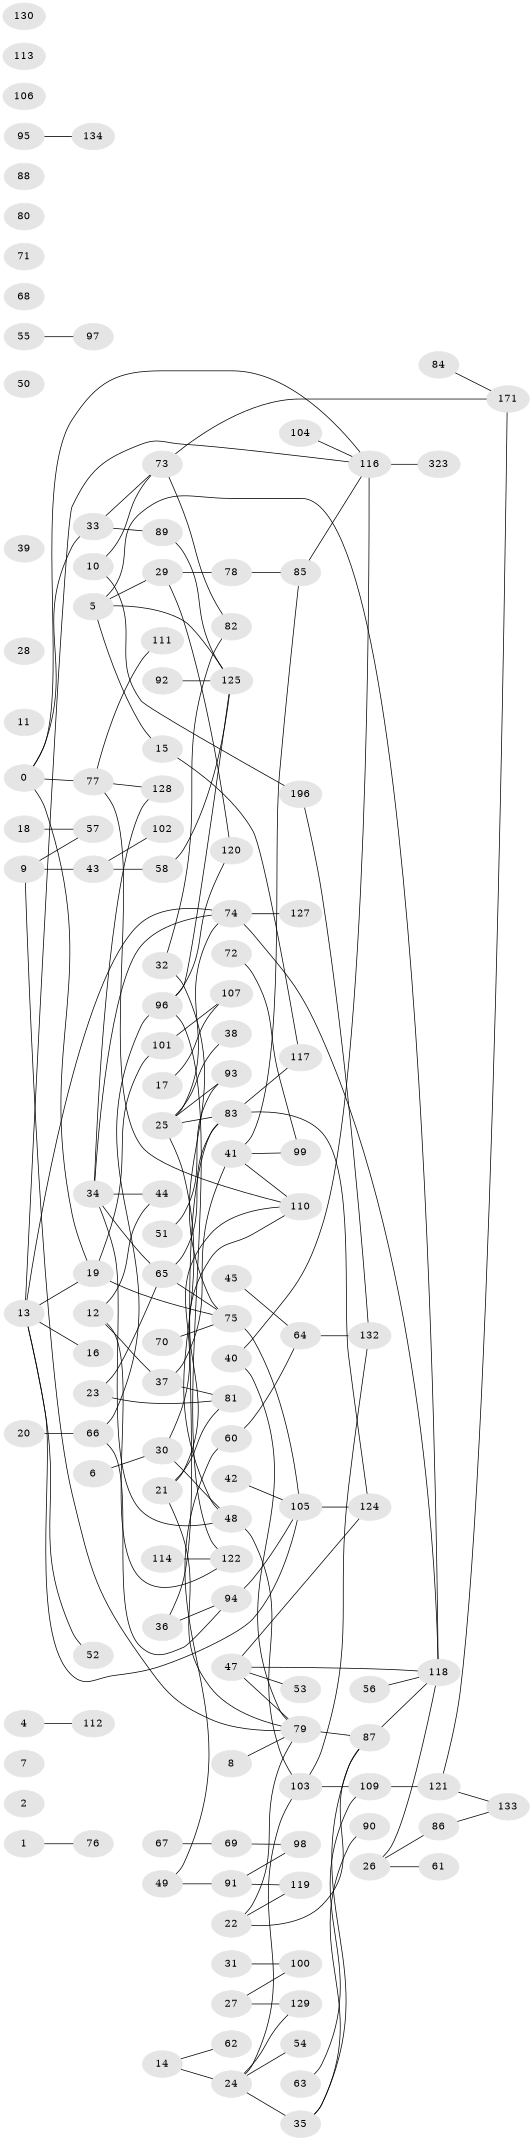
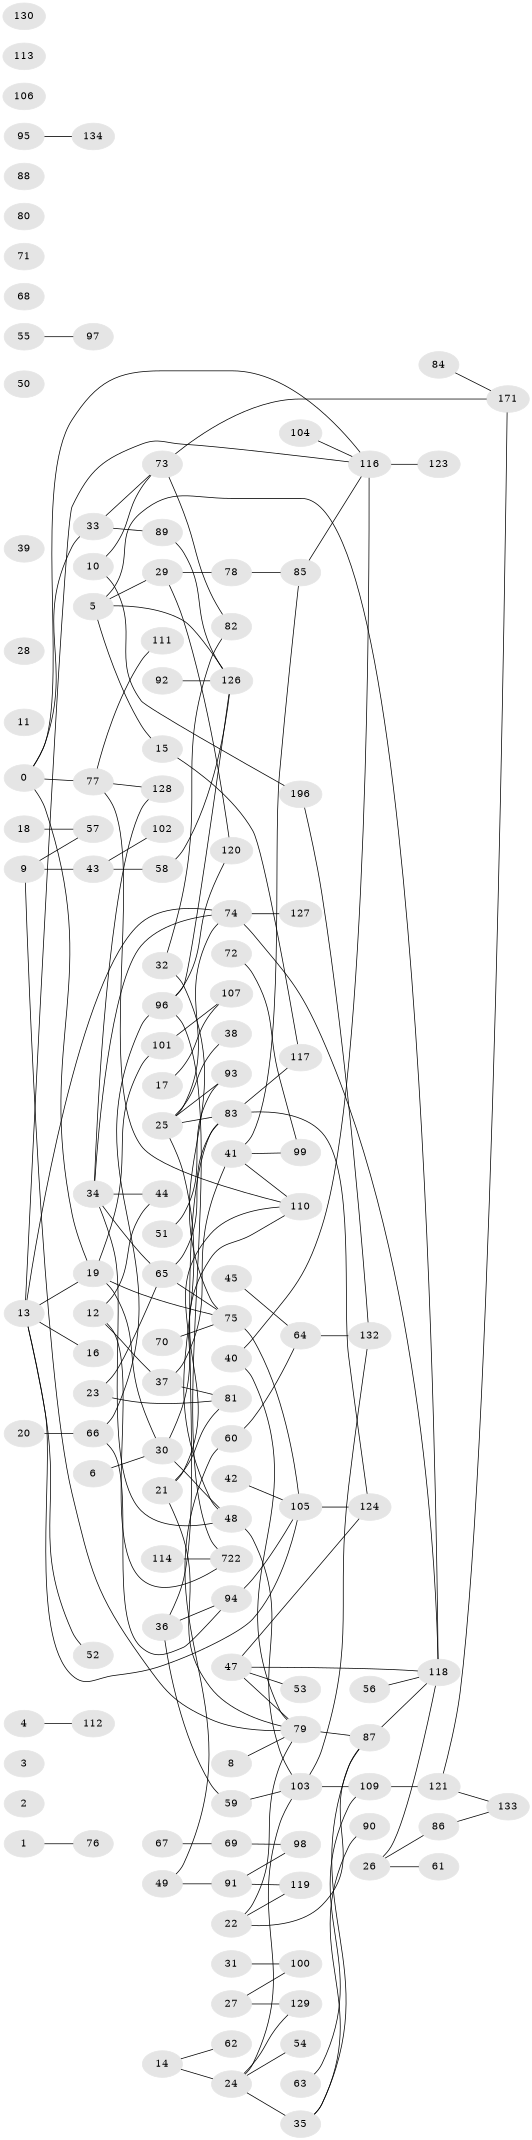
(439, 464) -> (439, 464)
(232, 681) -> (232, 681)
none -> (134, 1372)
(232, 1559) -> (232, 1559)
(24, 1764) -> (24, 1764)
none -> (232, 1804)
